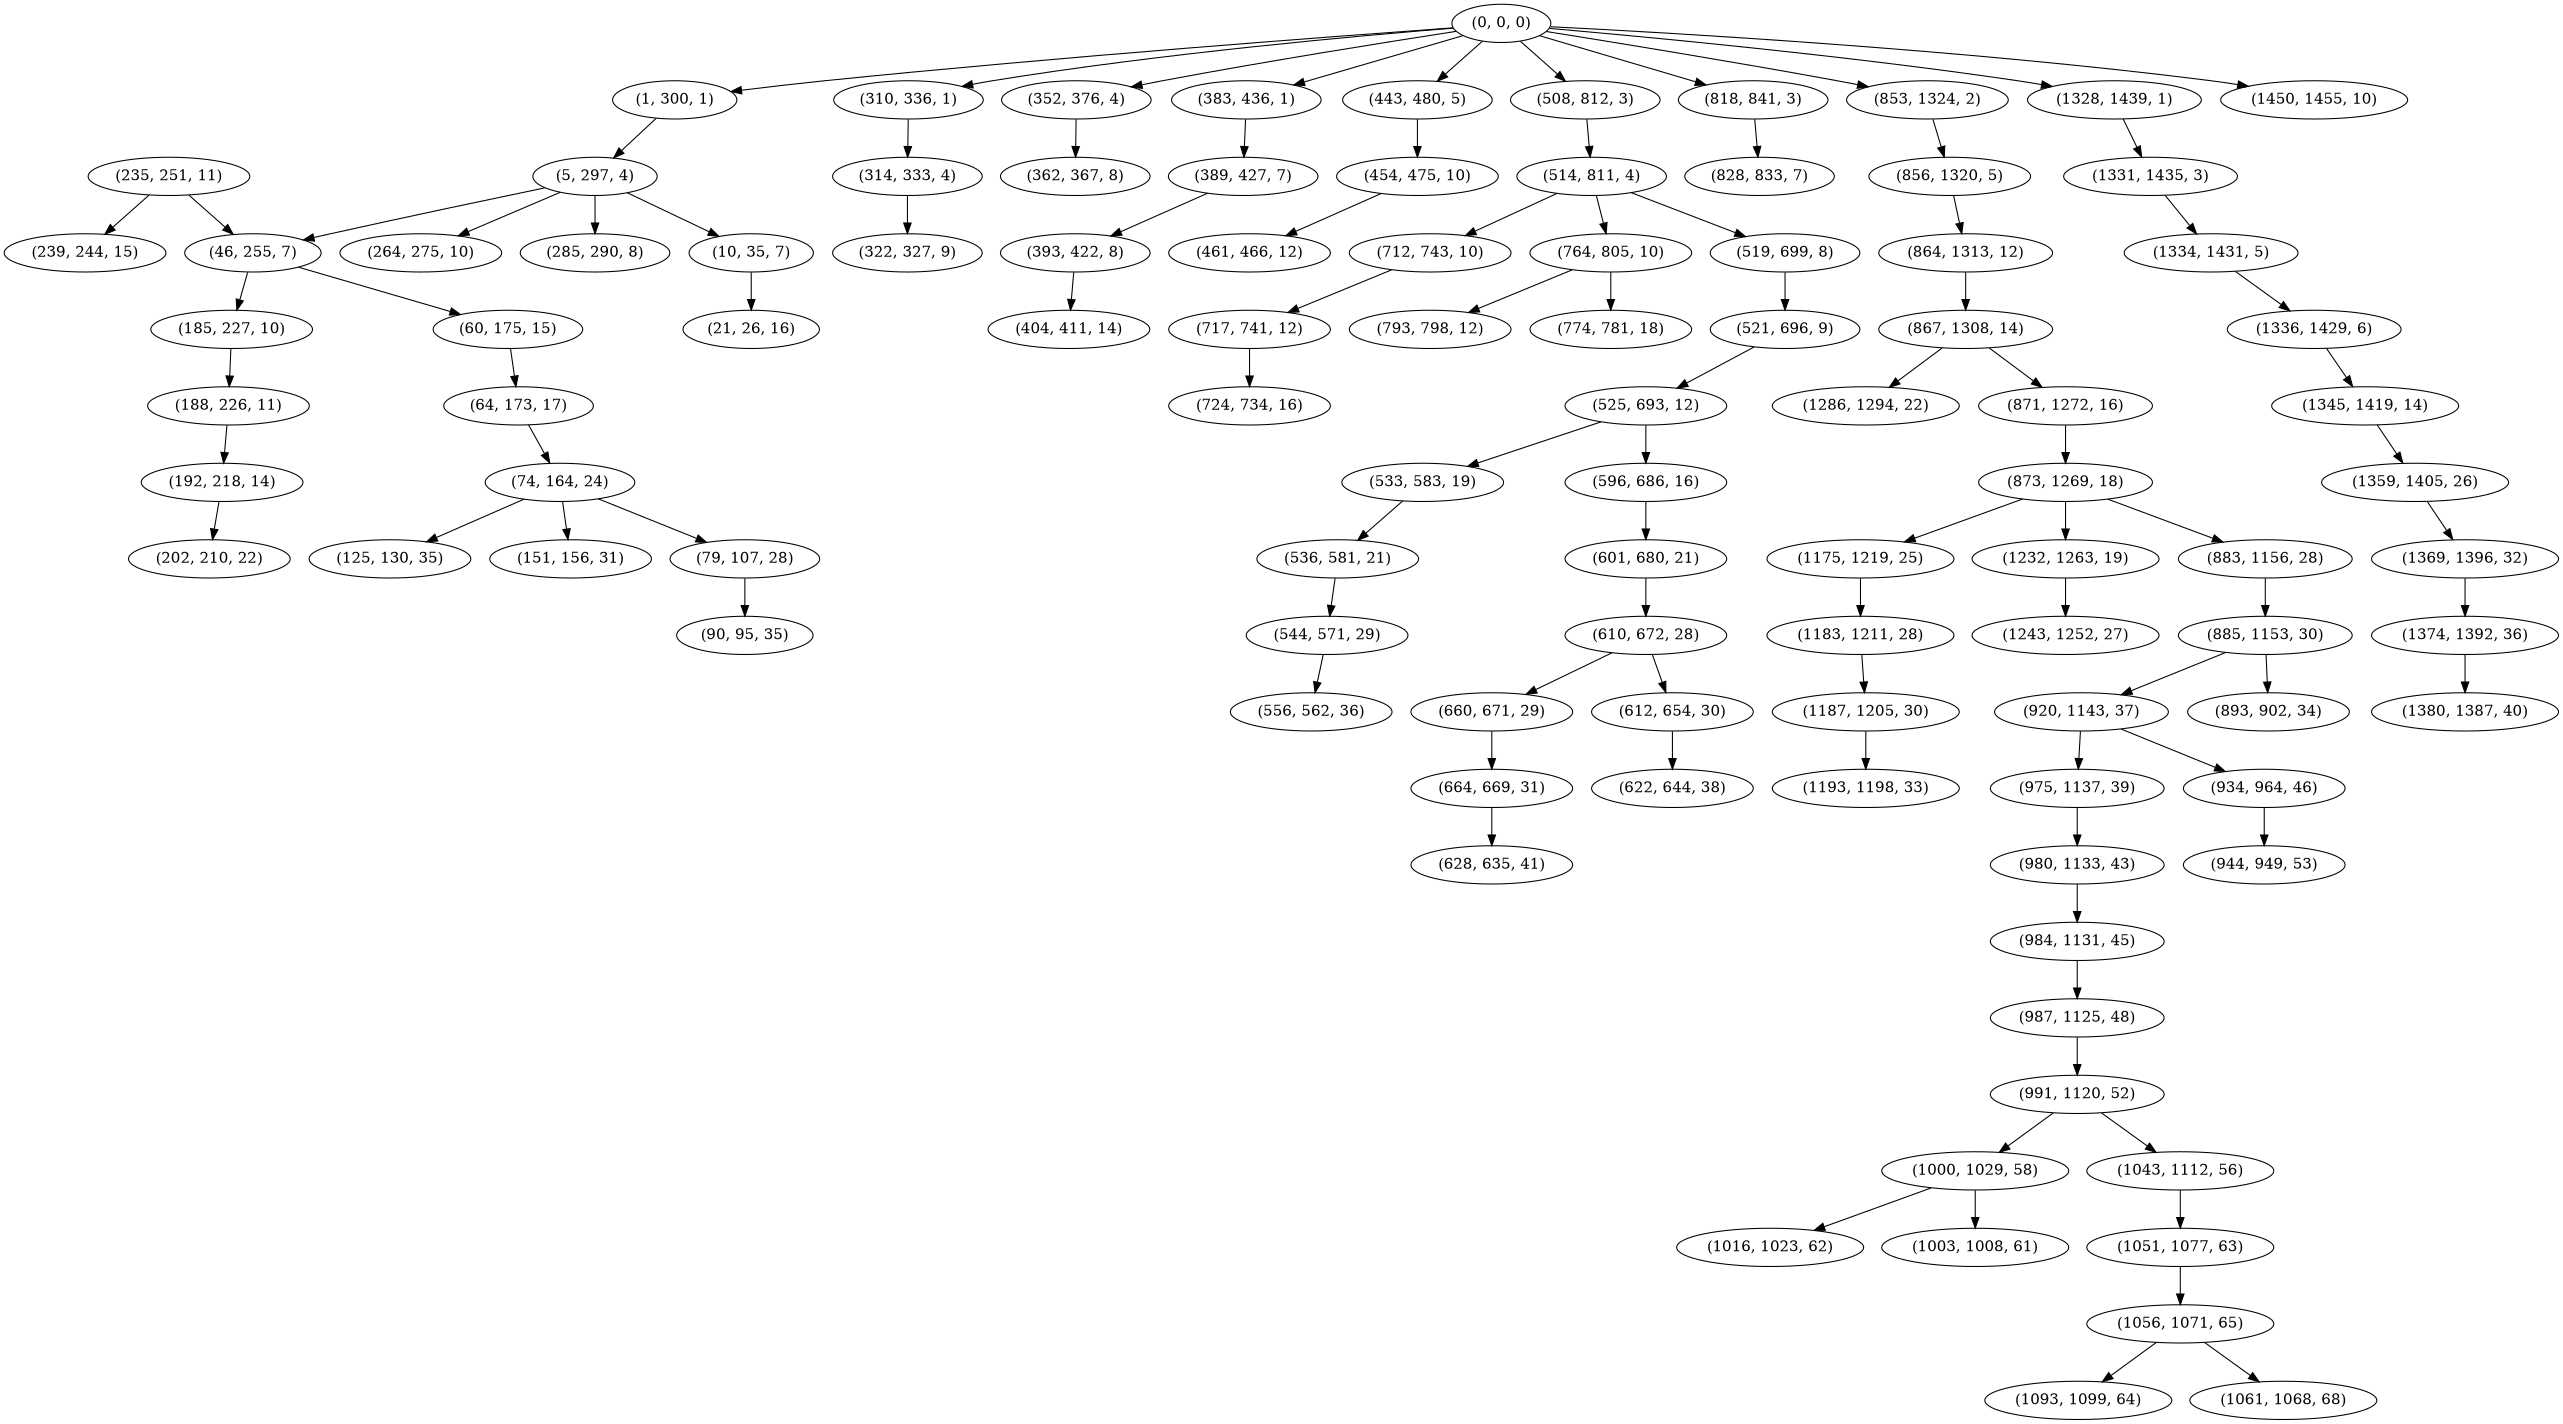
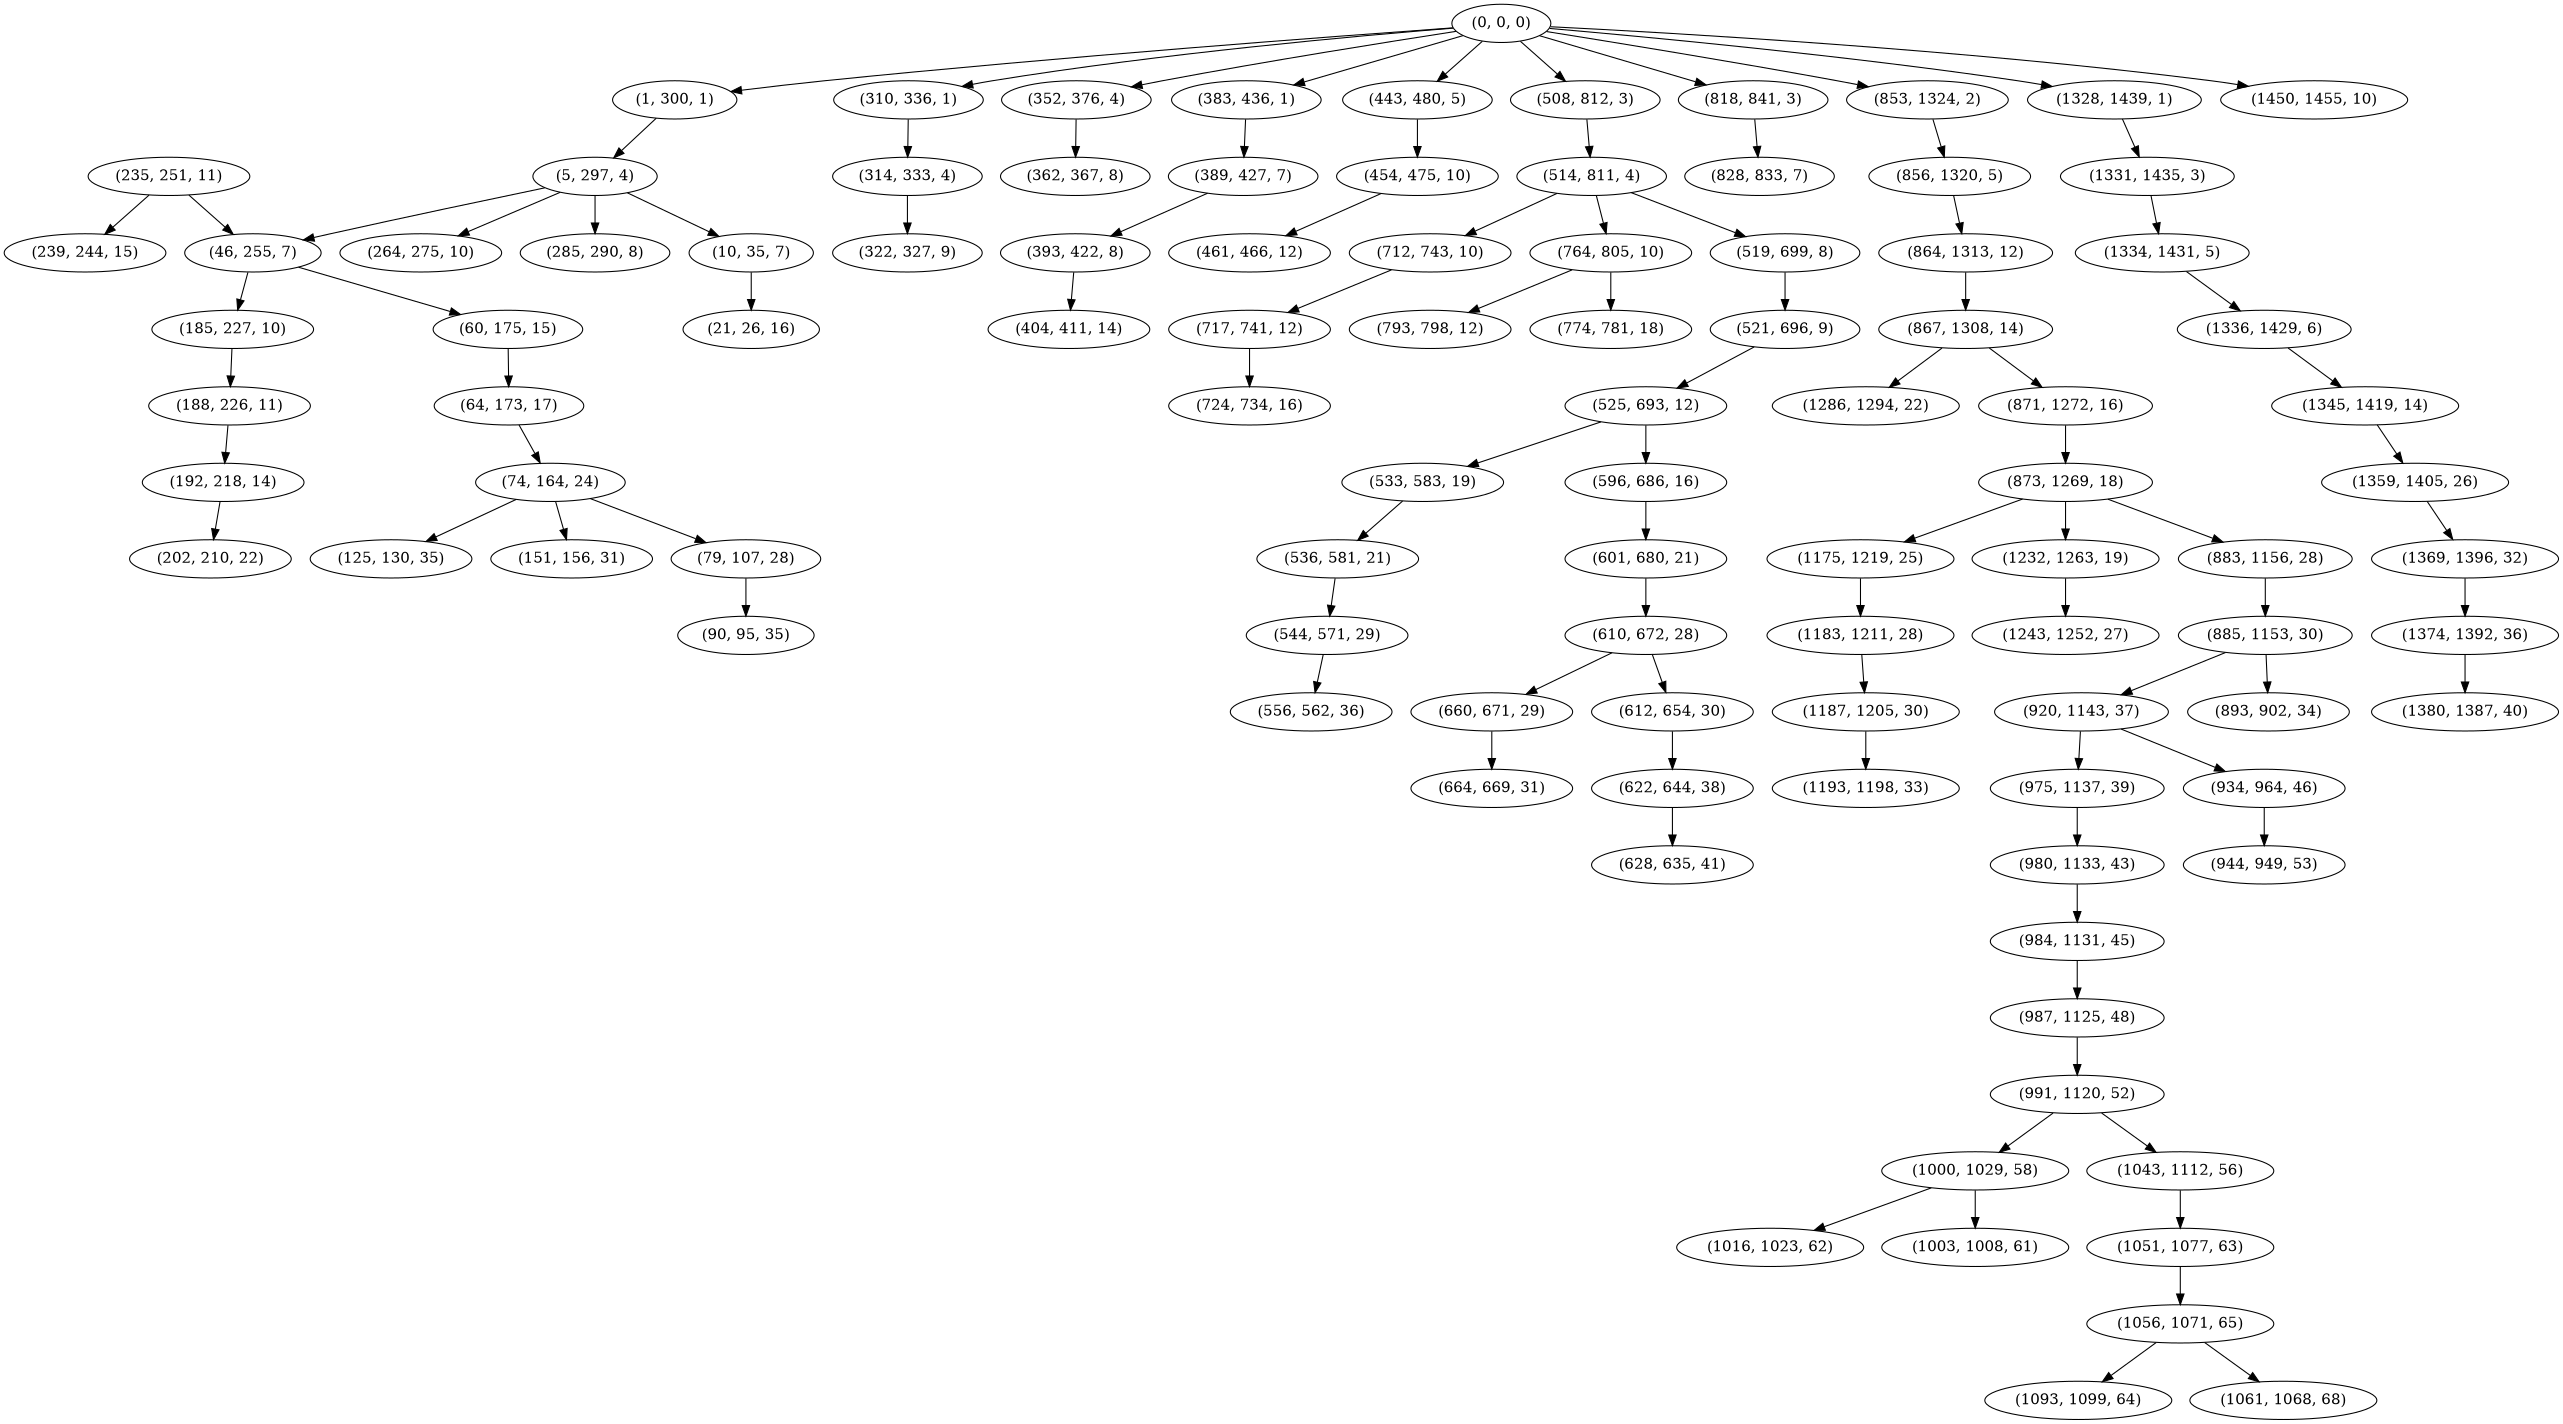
(1492, 821) -> (1672, 821)
